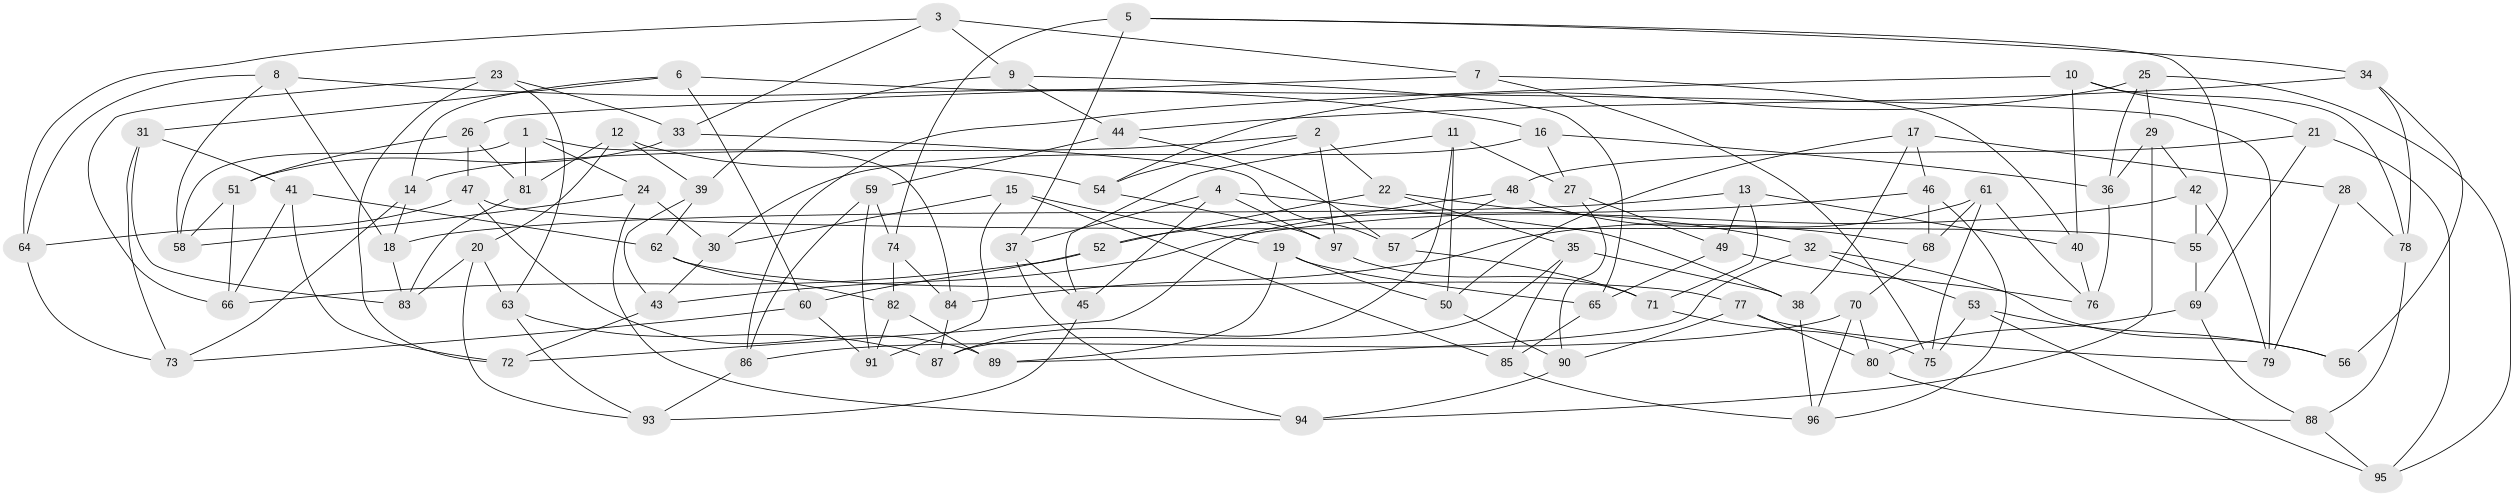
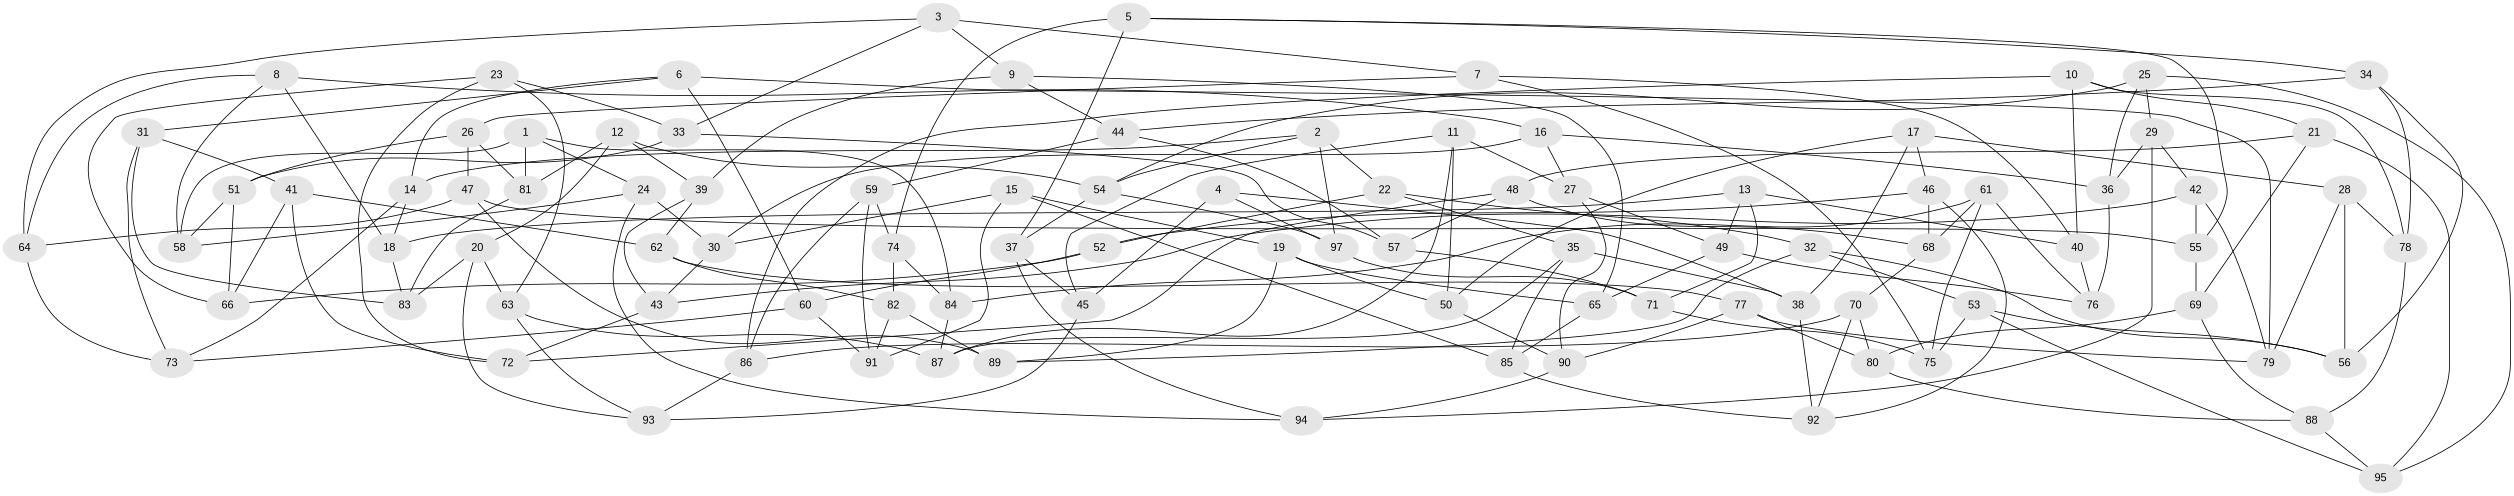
(1115, 219) -> (1056, 219)
none -> (2345, 277)
(1814, 421) -> (1814, 421)
